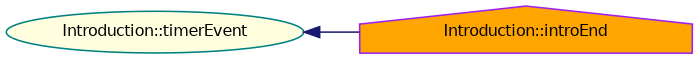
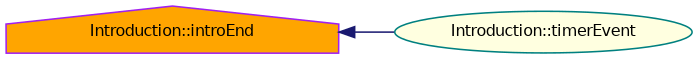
(340, 32) -> (375, 32)
